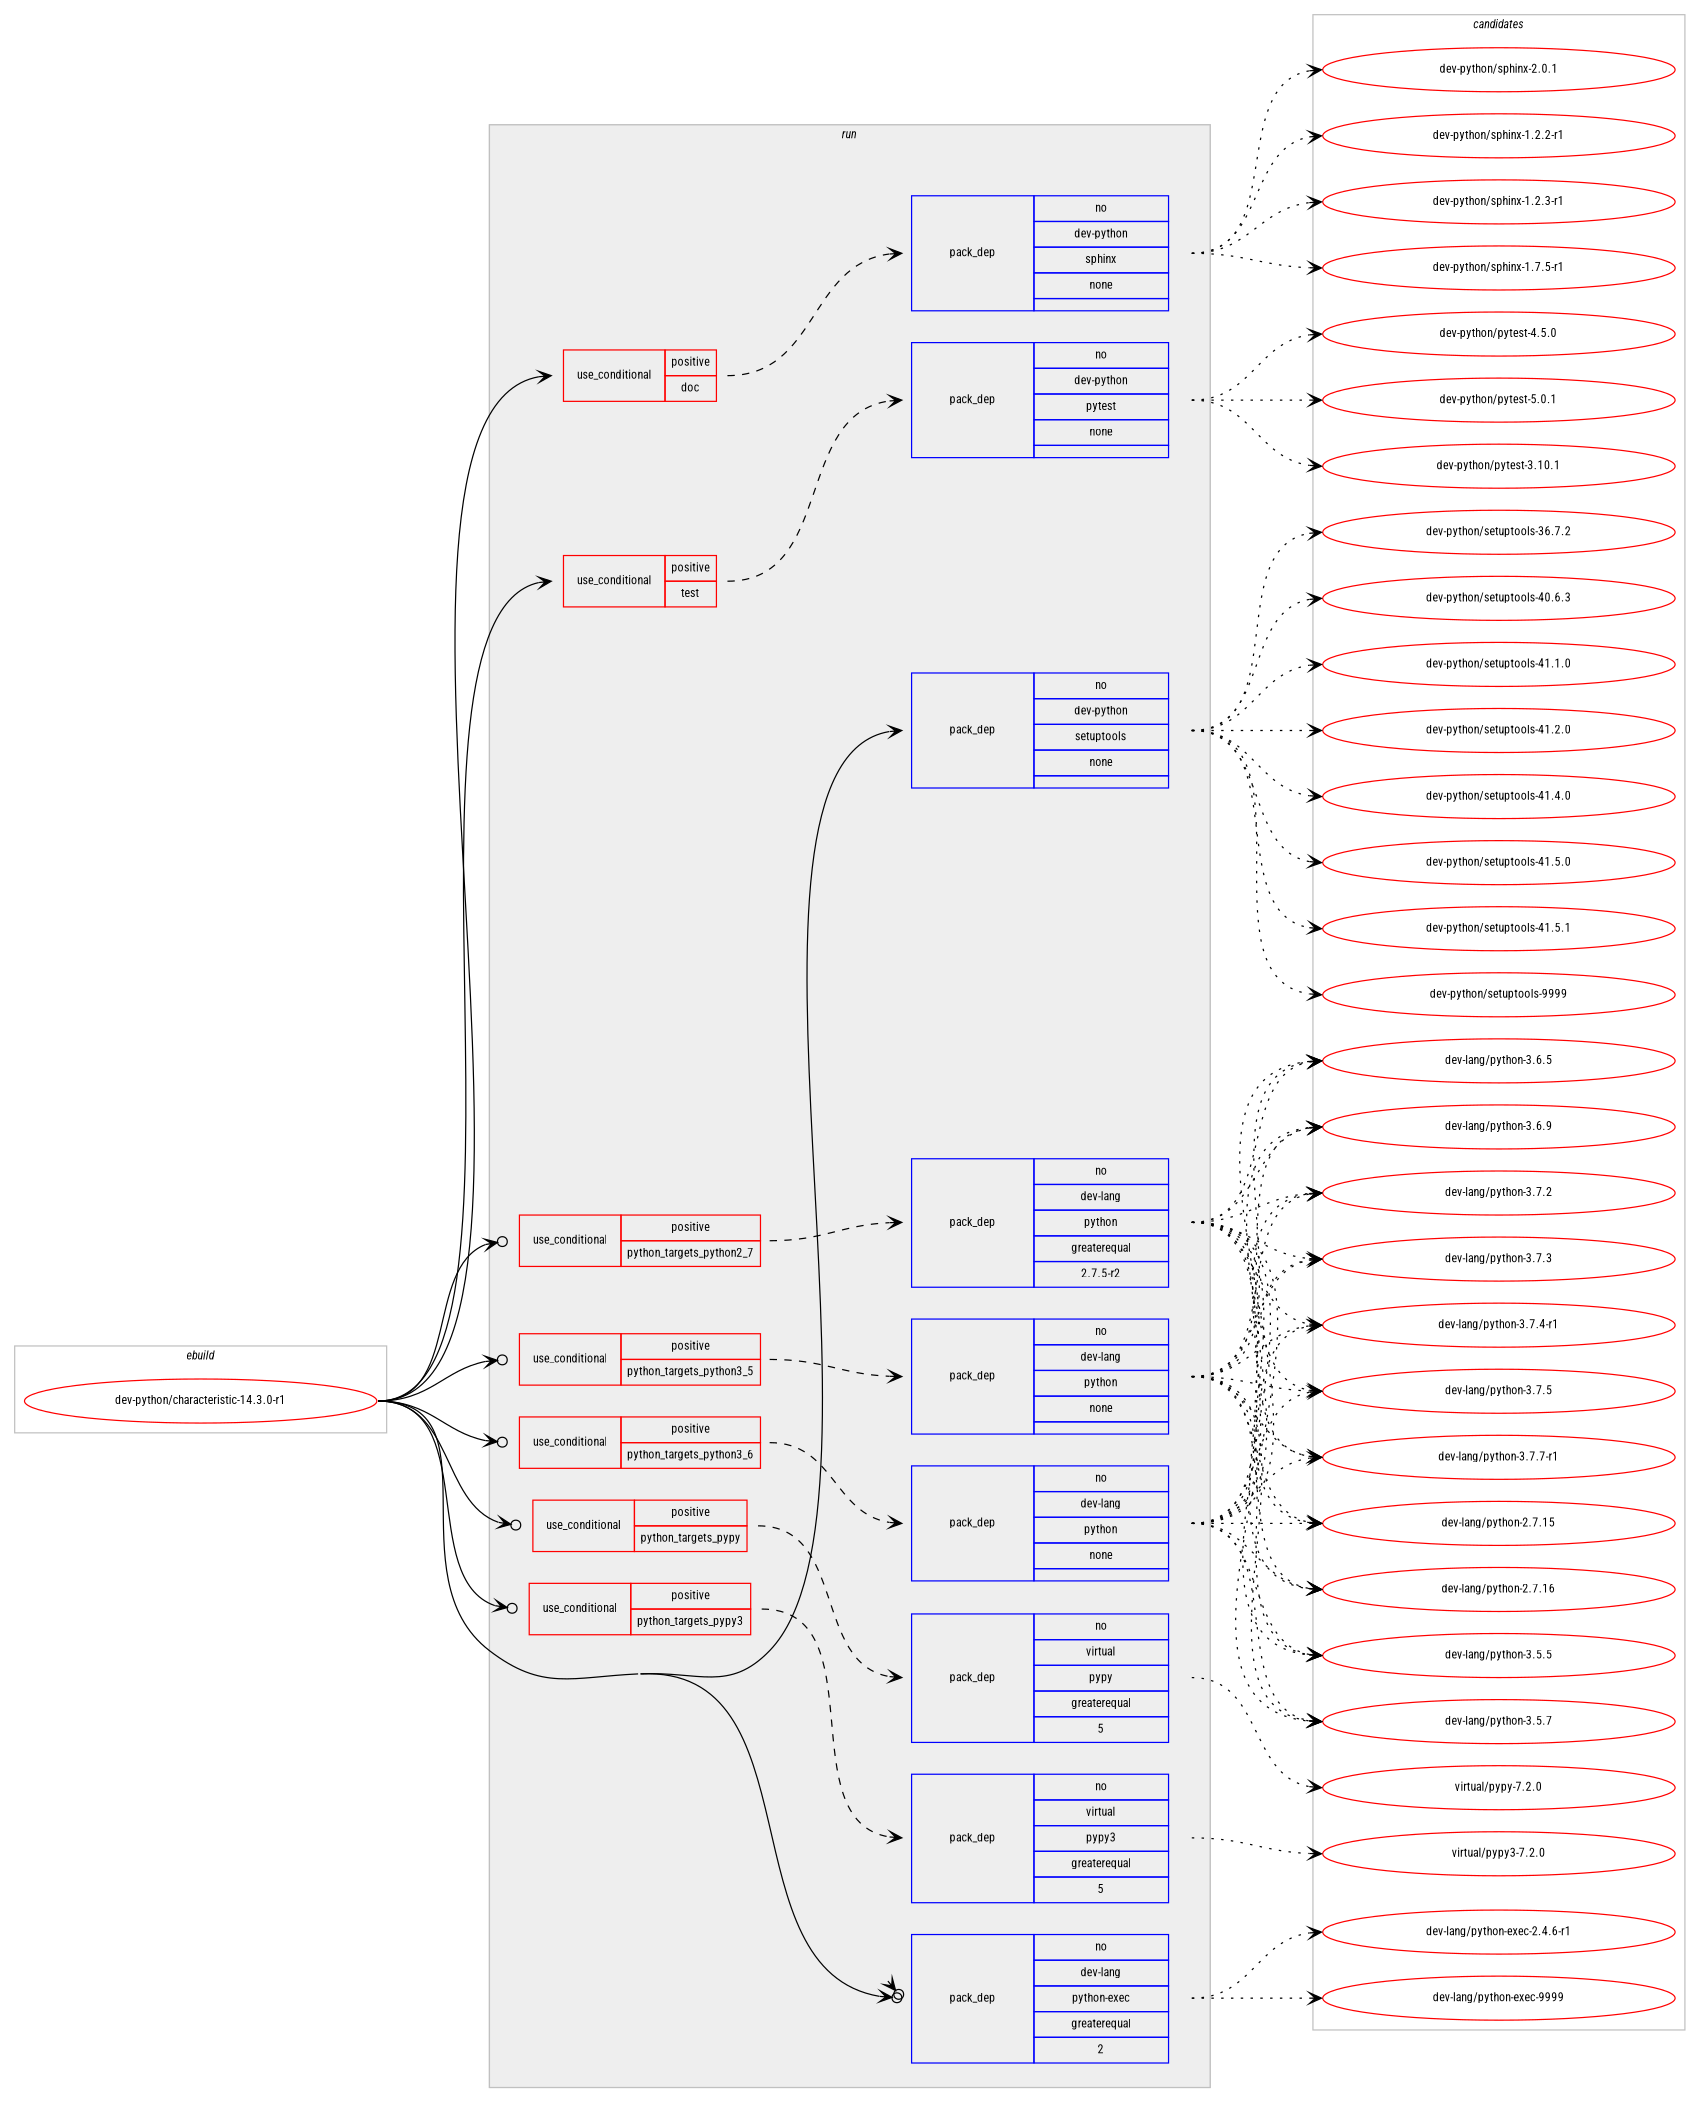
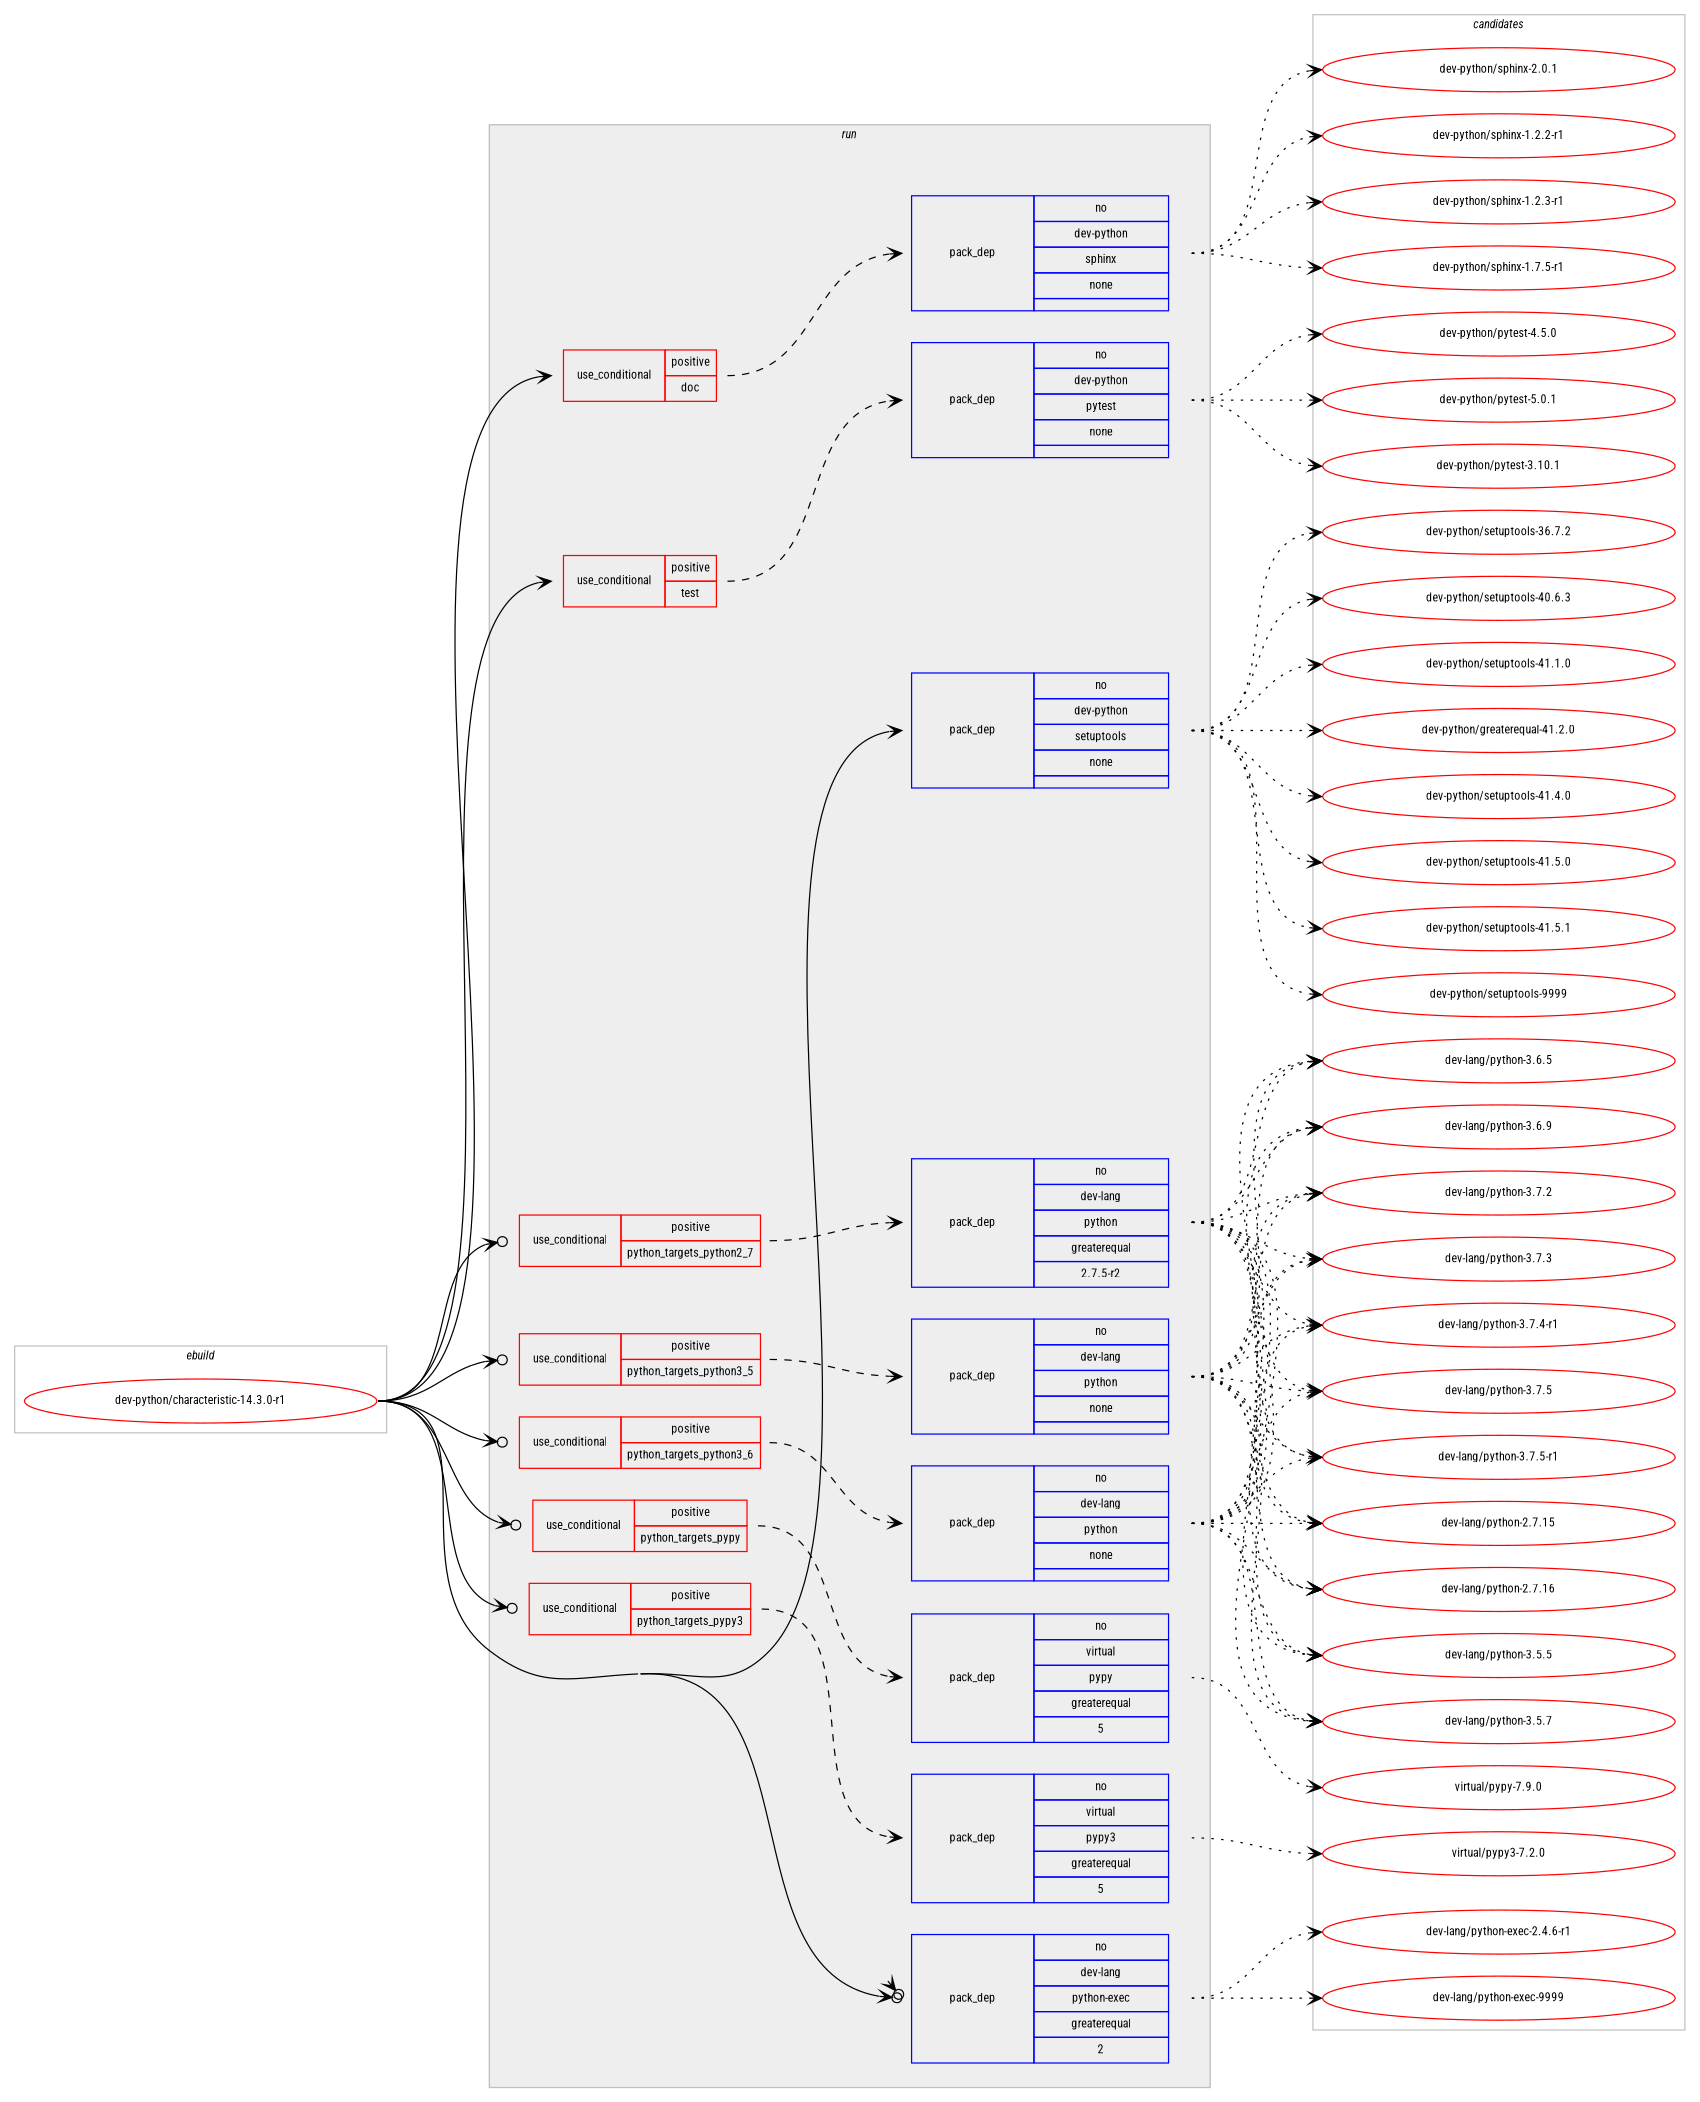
(1499, 730) -> (1499, 730)
(1499, 1457) -> (1499, 1457)
(1499, 1788) -> (1499, 1788)
